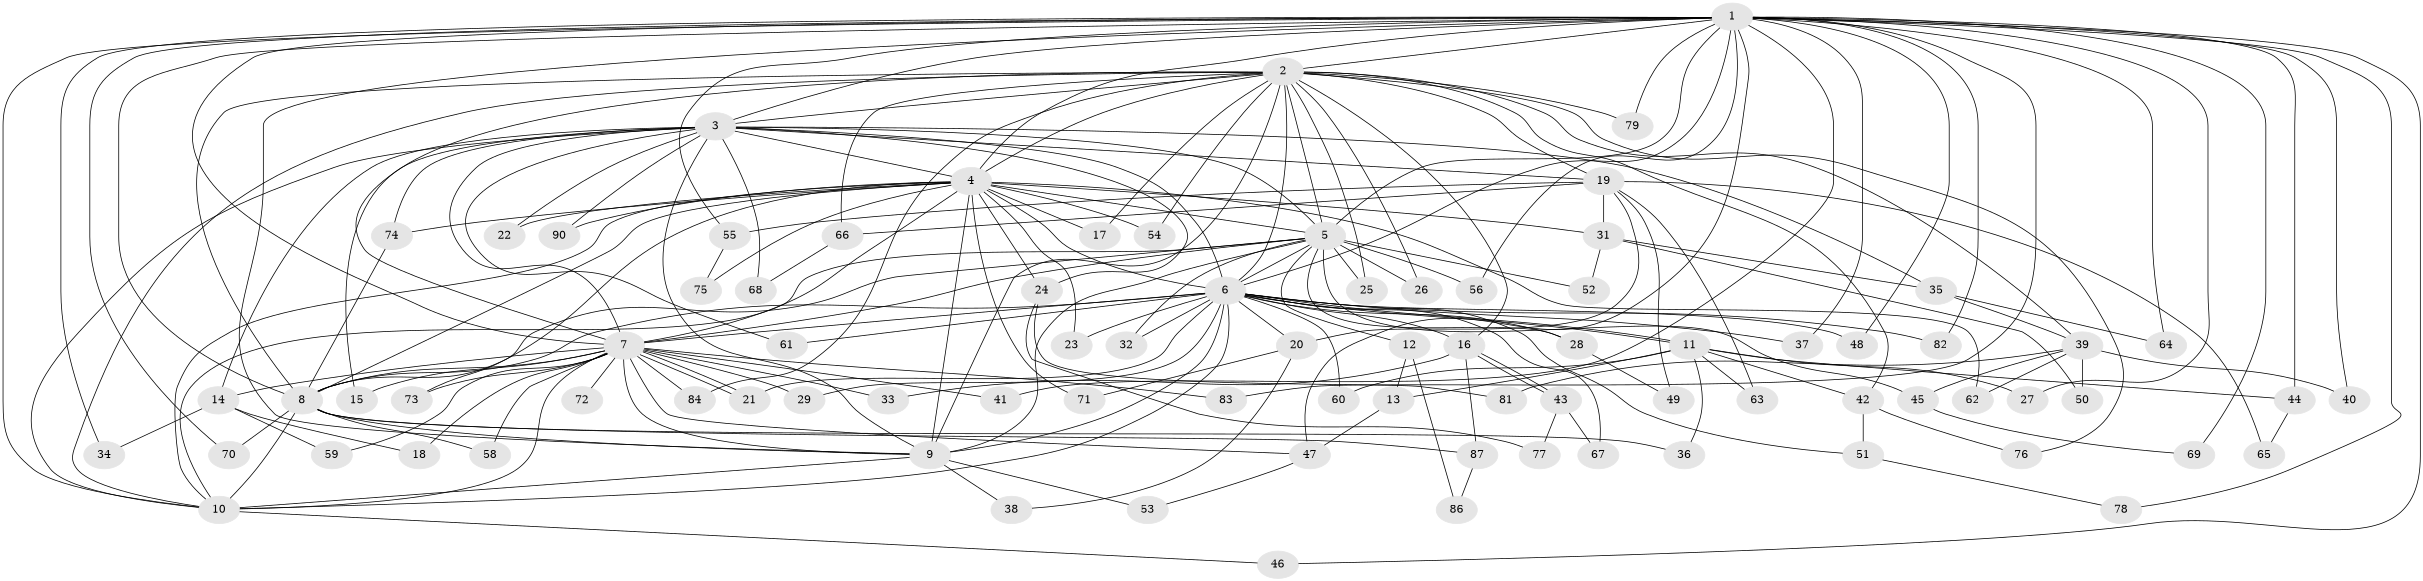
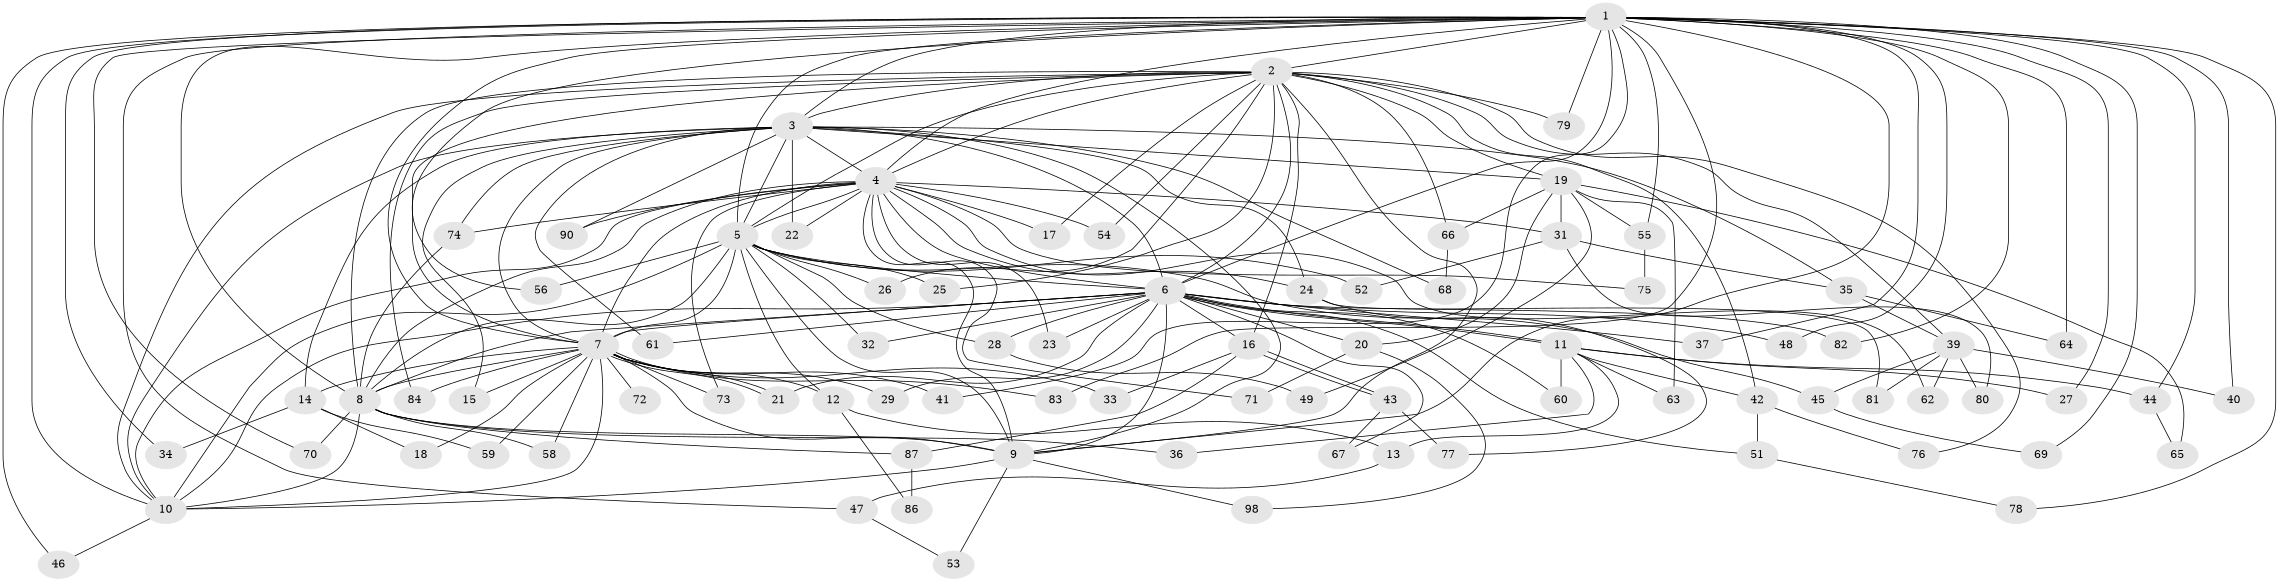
(2082, 400) -> (1983, 400)
(1048, 443) -> (716, 373)
(1012, 510) -> (1252, 510)
